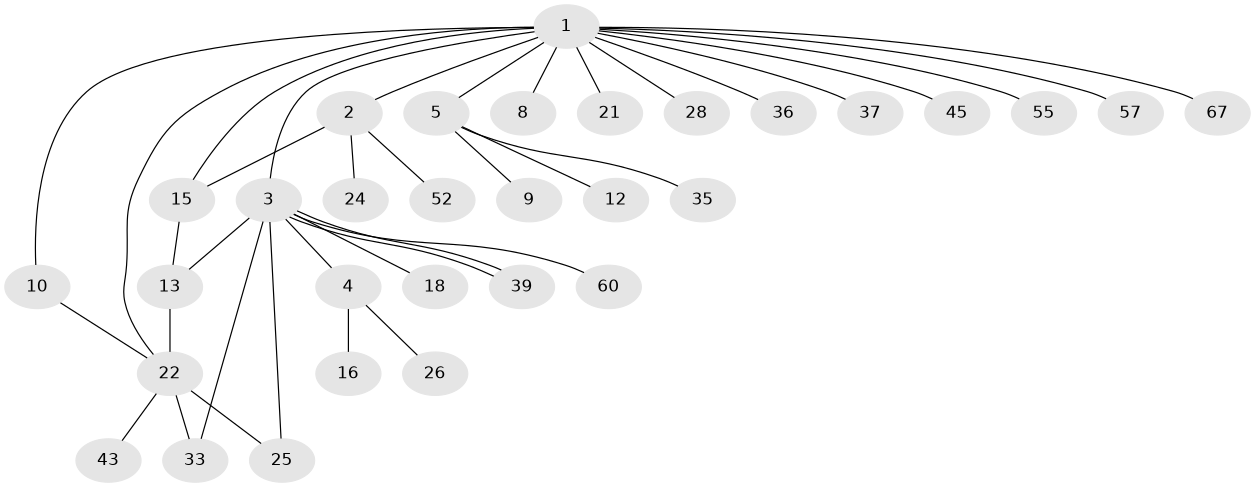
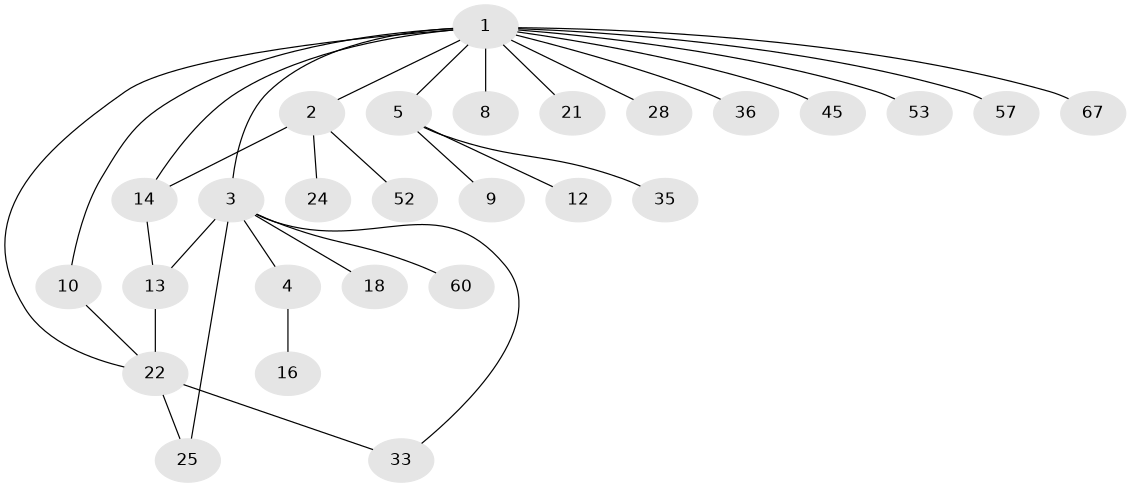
(870, 113) -> none
(1044, 113) -> (920, 113)
(182, 200) -> (144, 200)
(522, 287) -> none
(435, 374) -> none
(108, 461) -> none
